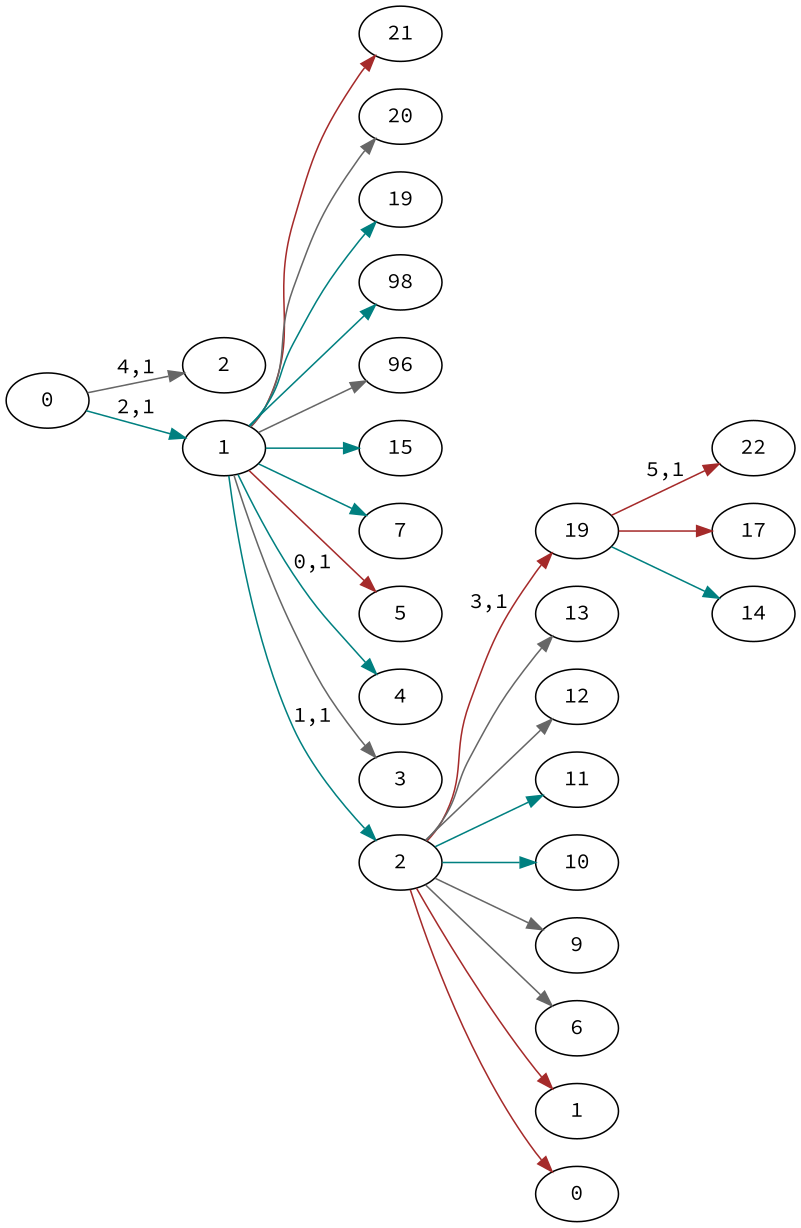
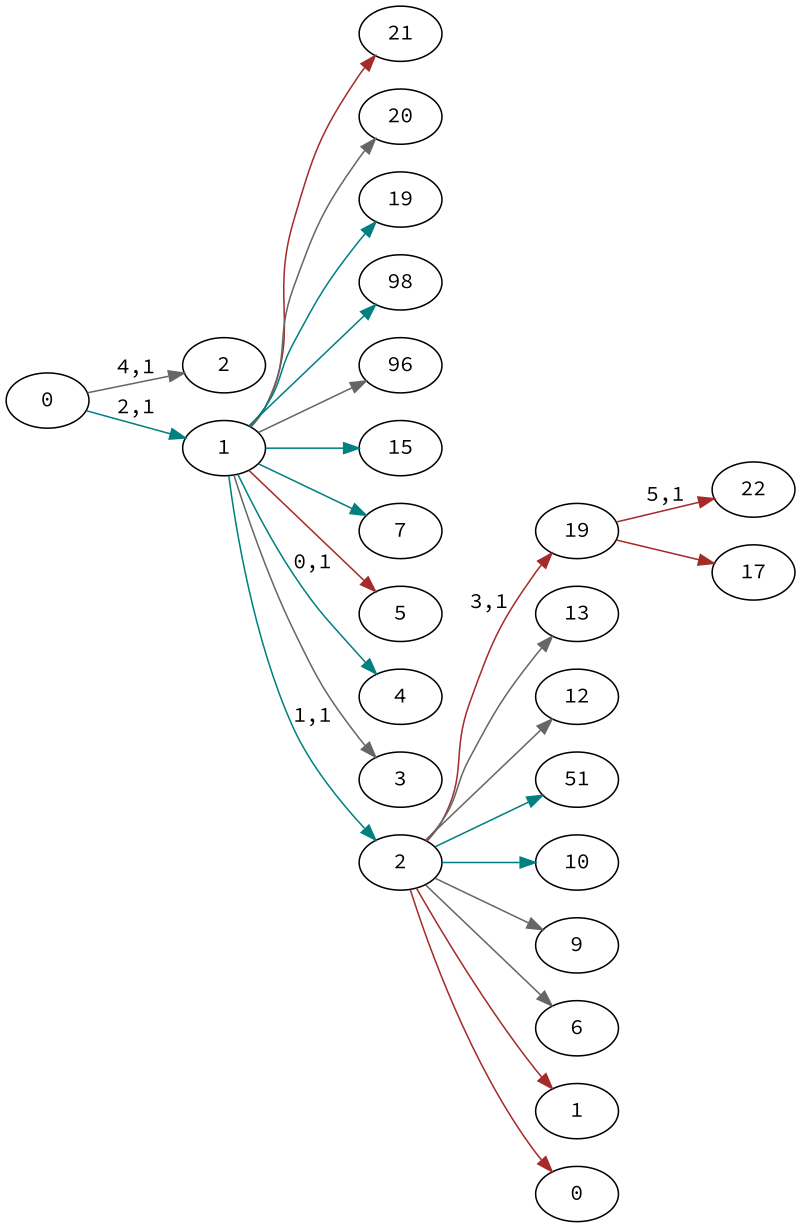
(754, 614) -> none
(577, 780) -> (577, 780)
